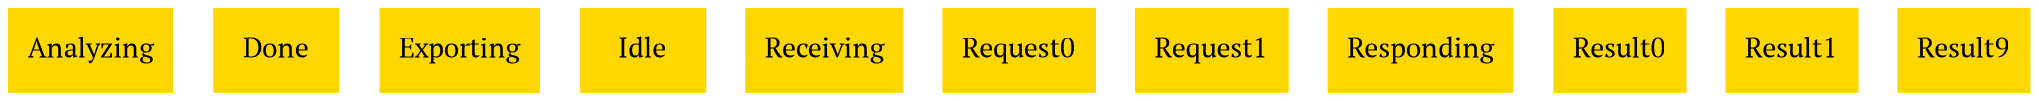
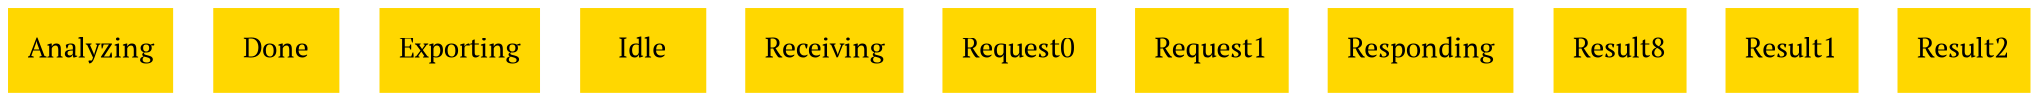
(1620, 50) -> (1620, 50)
(1964, 50) -> (1964, 50)
